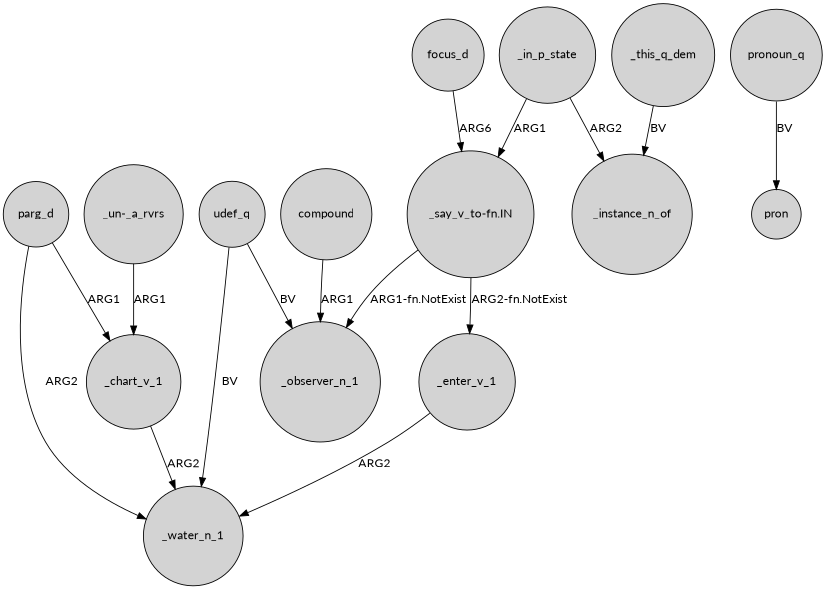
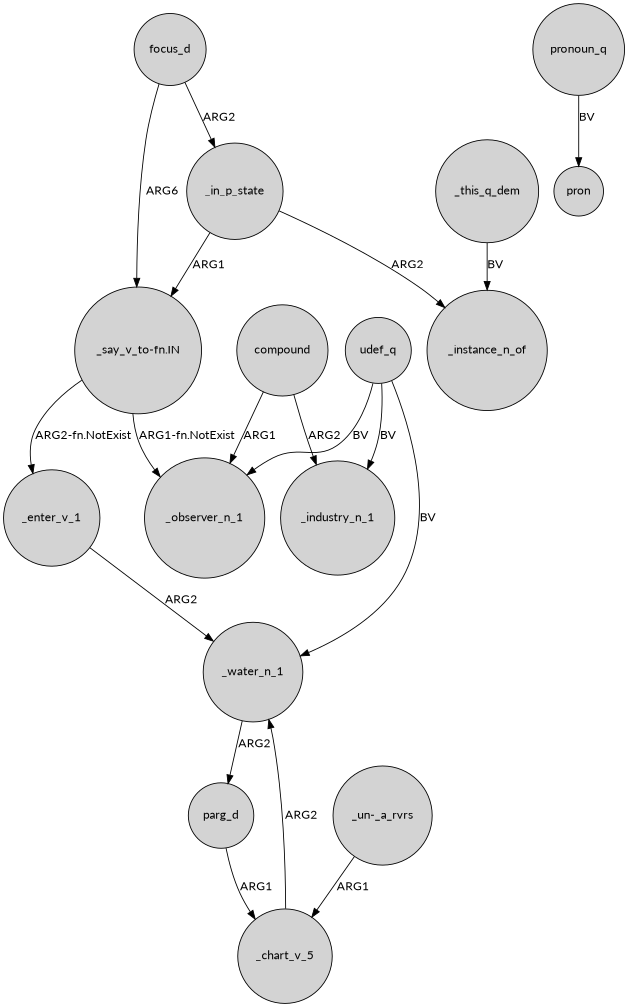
none -> (198, 111)
(134, 382) -> (285, 956)
(30, 405) -> (236, 748)
none -> (338, 518)
